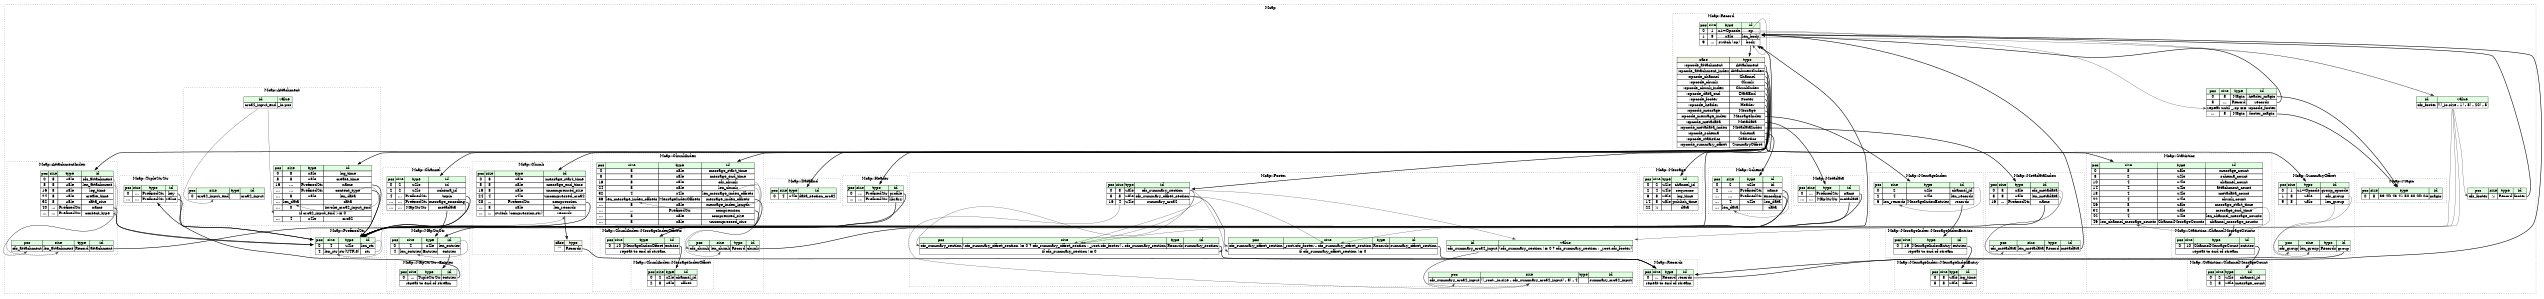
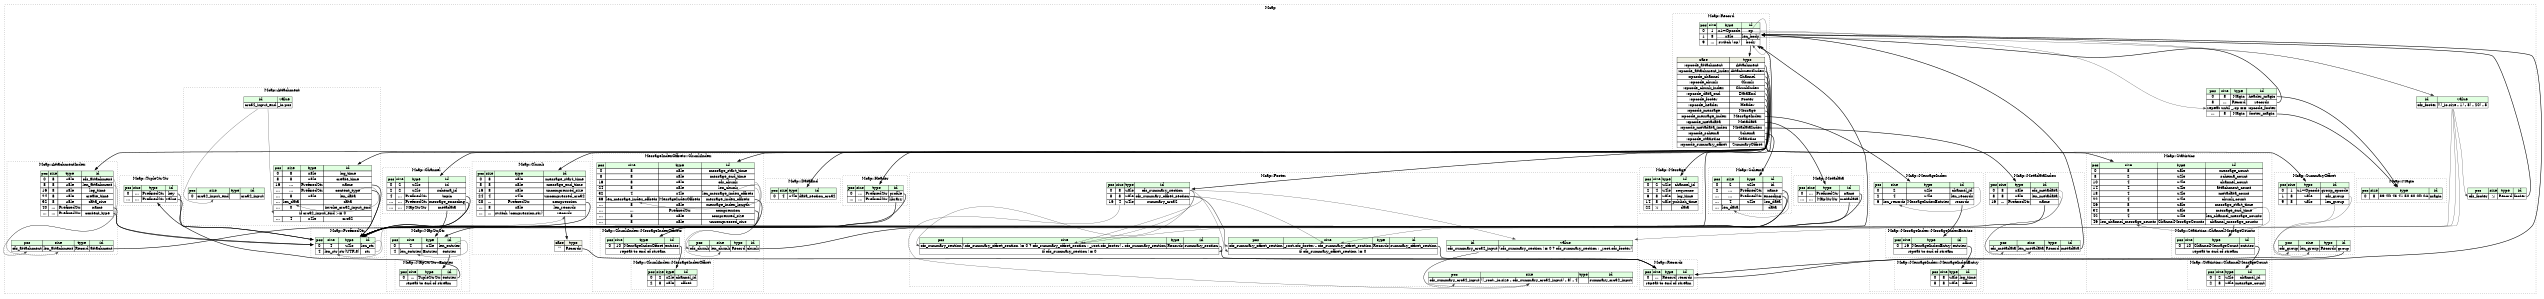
(678, 156) -> (678, 156)
